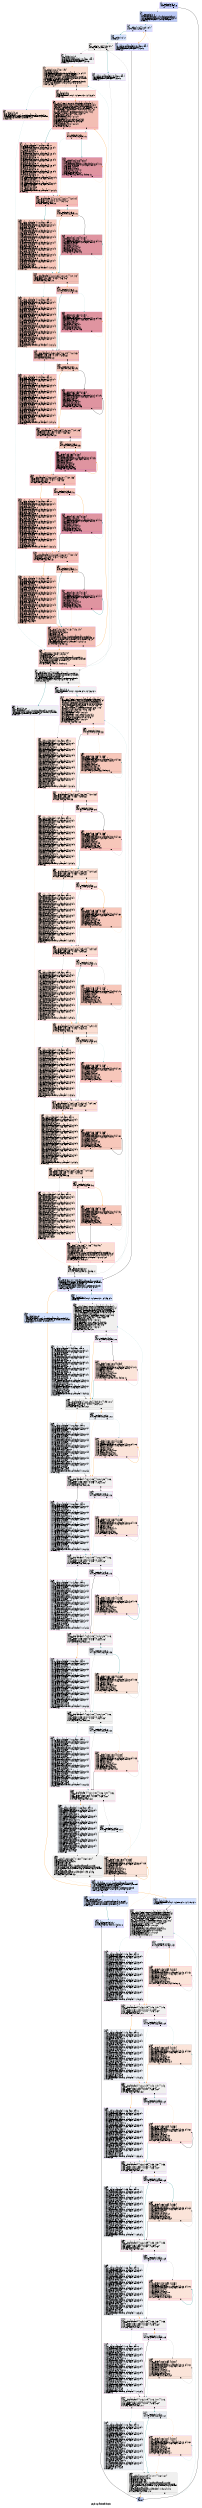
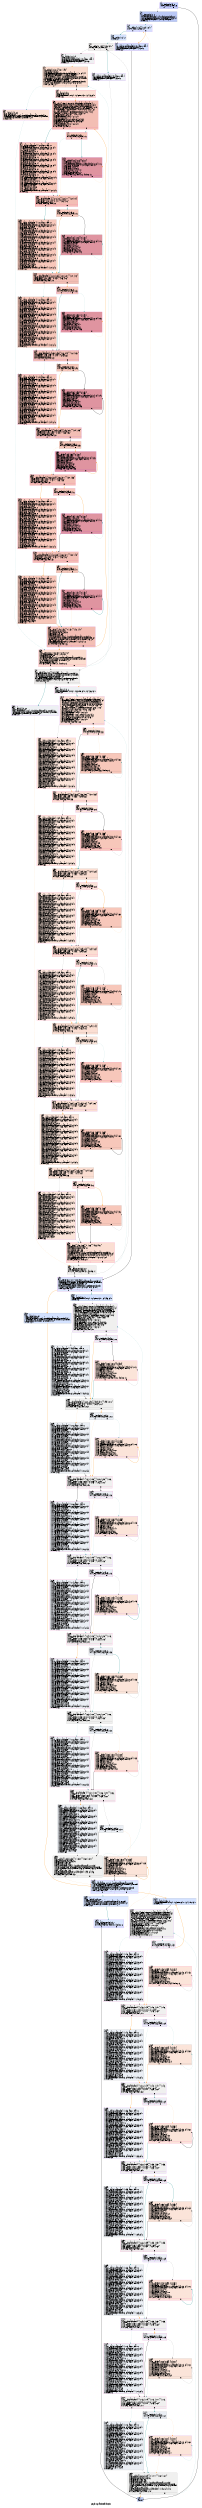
(169, 1957) -> (183, 1928)
